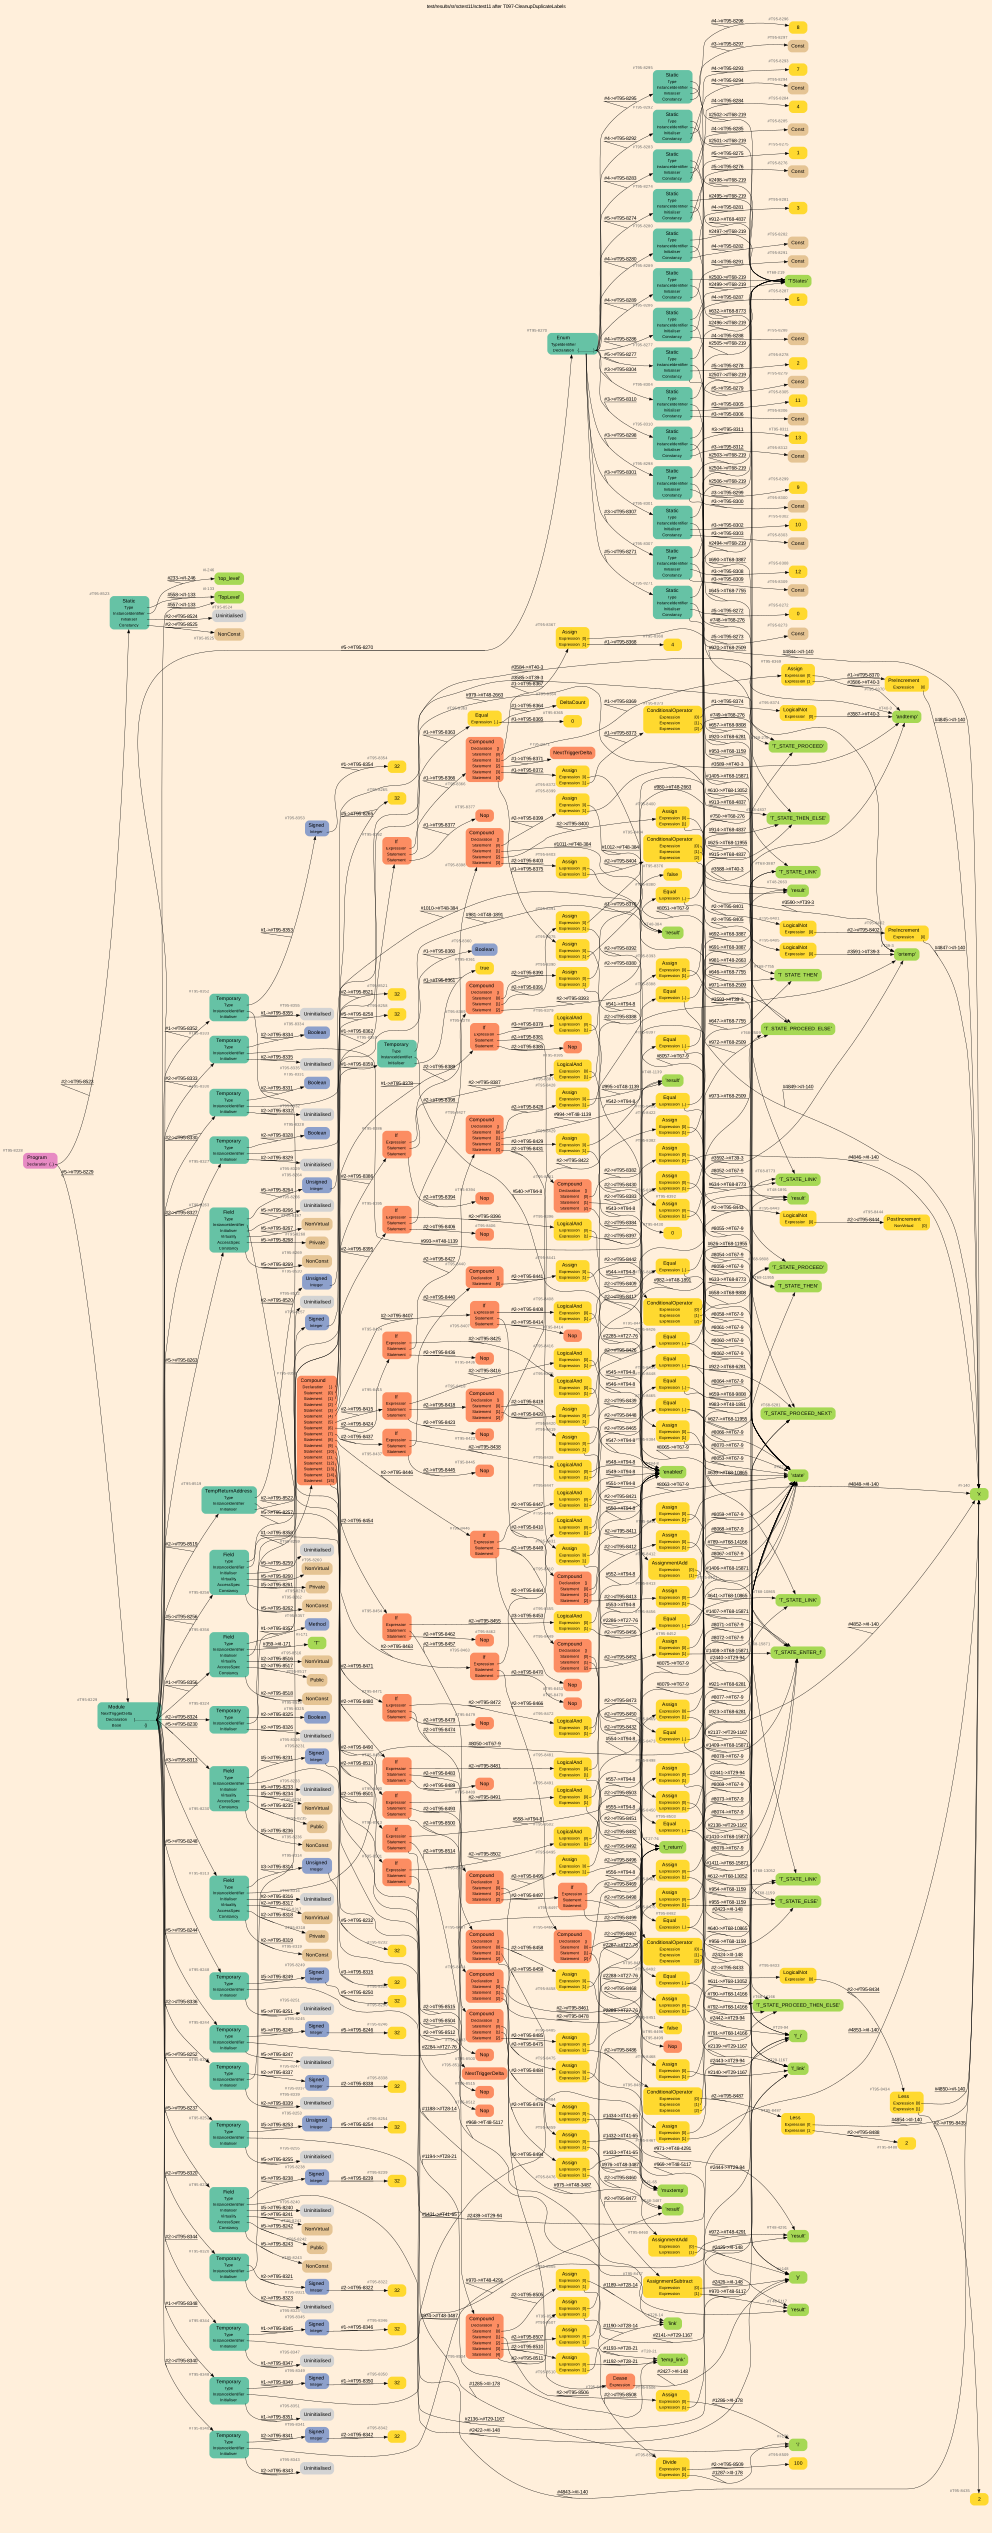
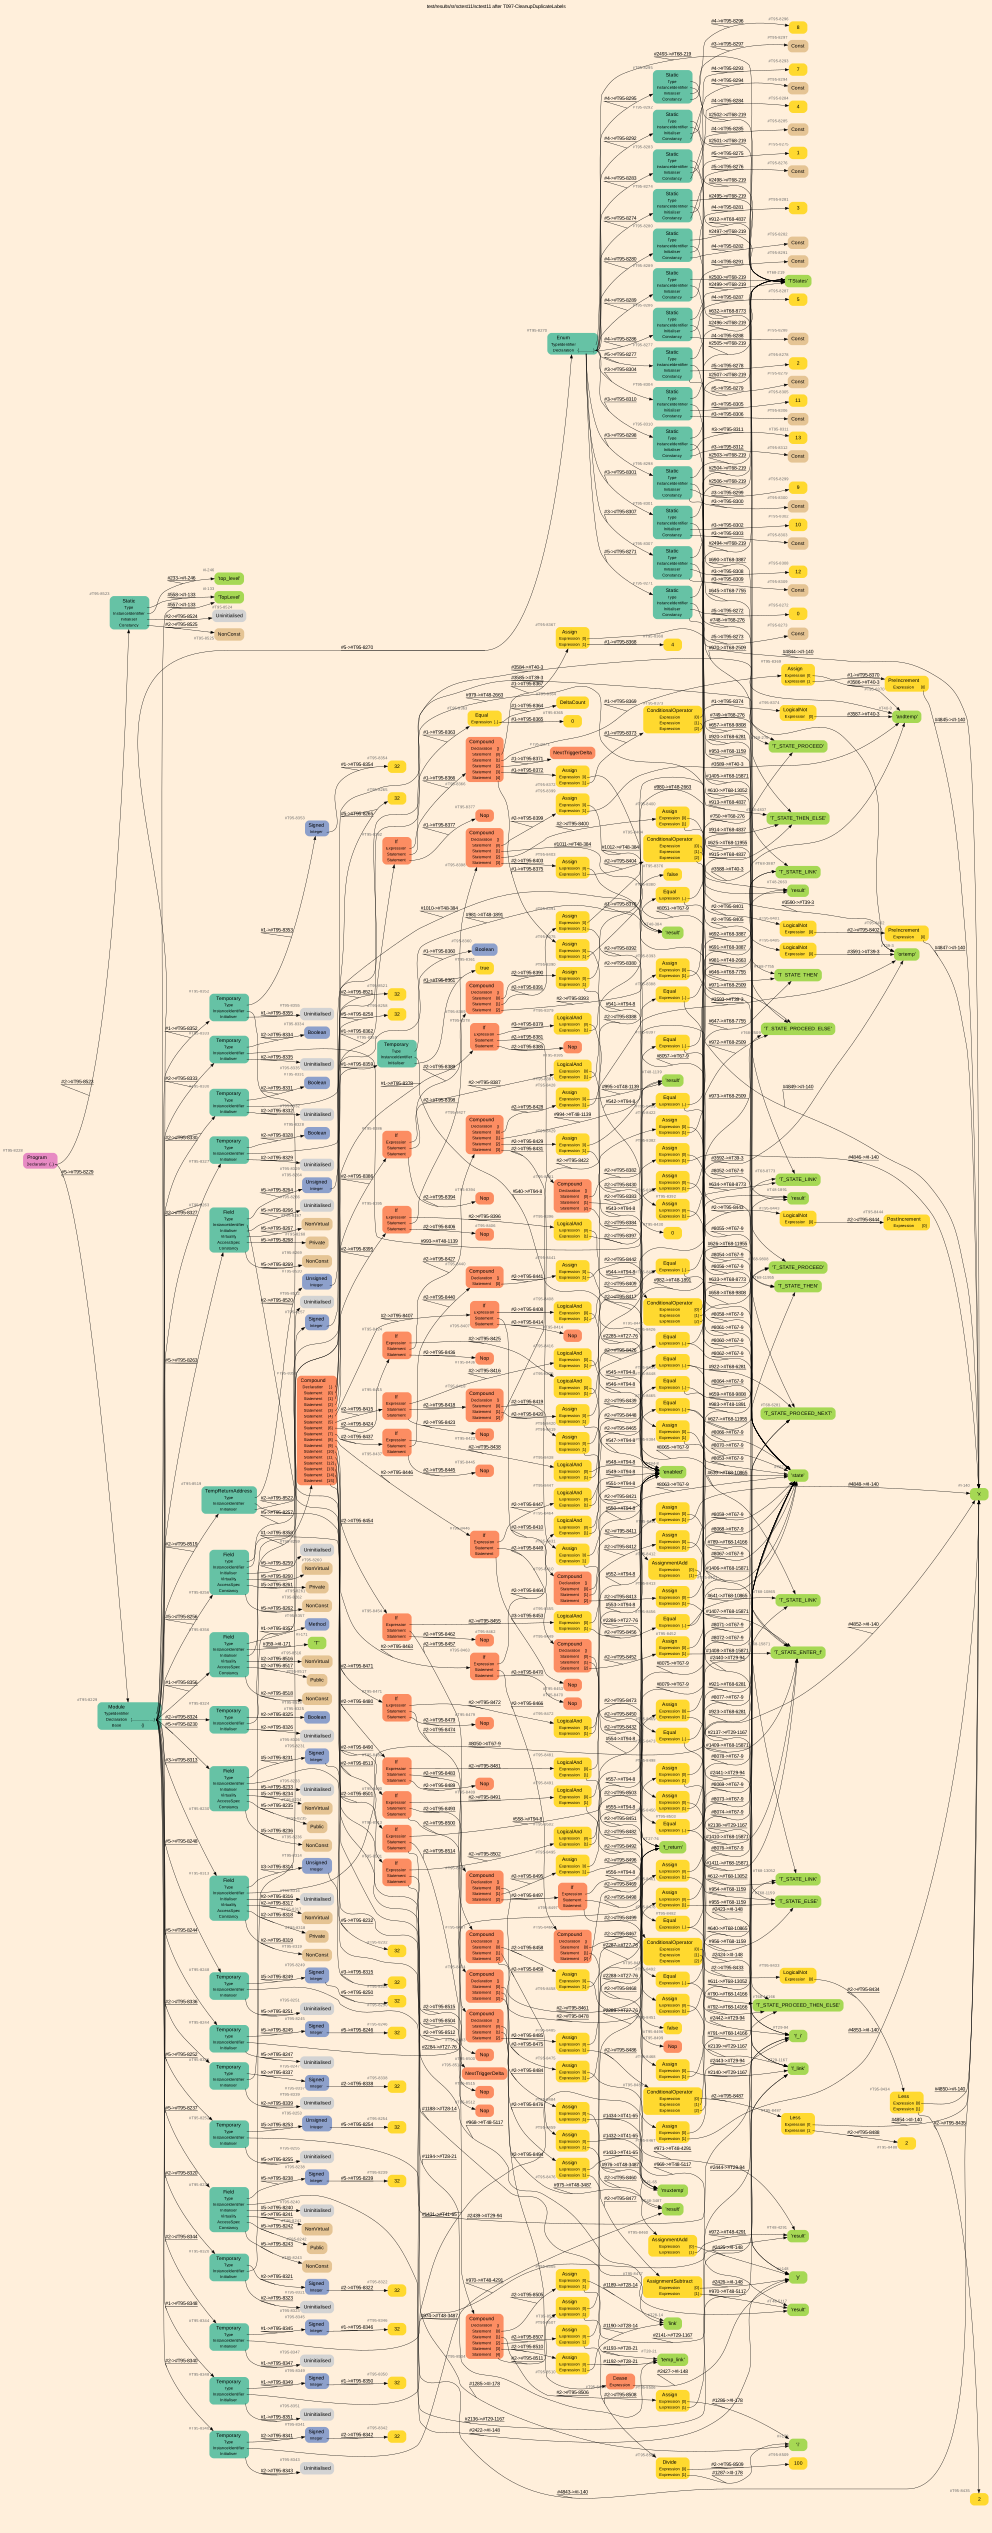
none -> (665, 62)
(904, 1226) -> (904, 1226)
(117, 1714) -> (117, 1714)
